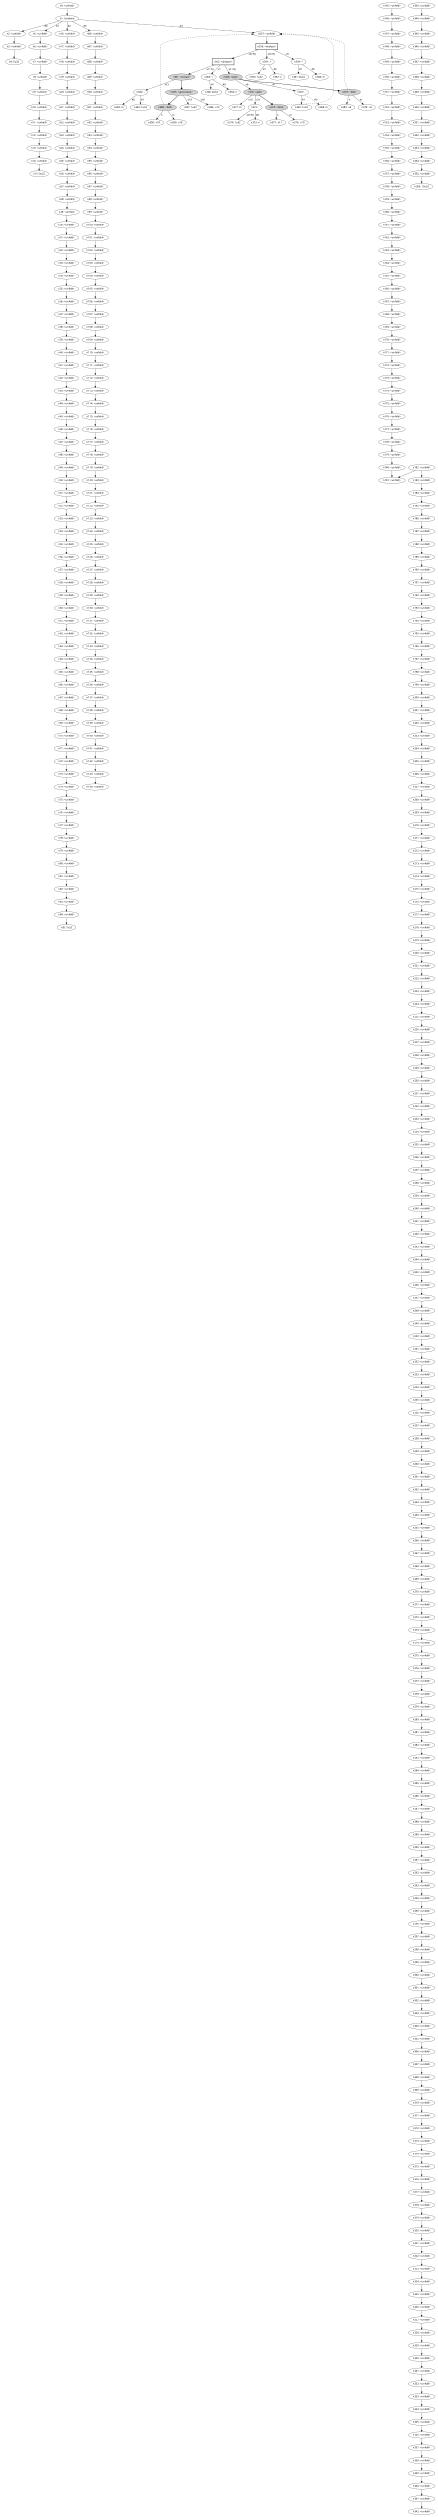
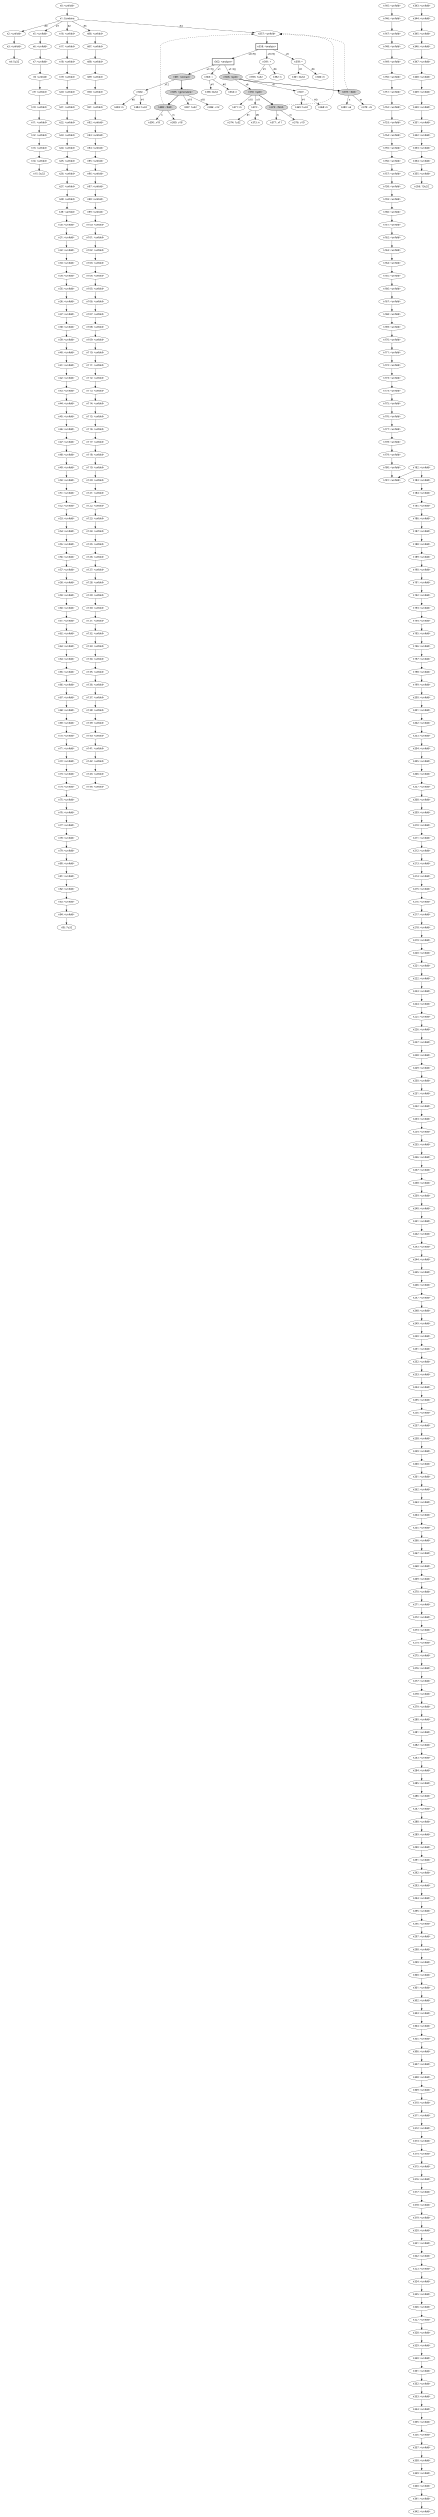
(309, 69) -> (309, 69)
(250, 115) -> (248, 115)
